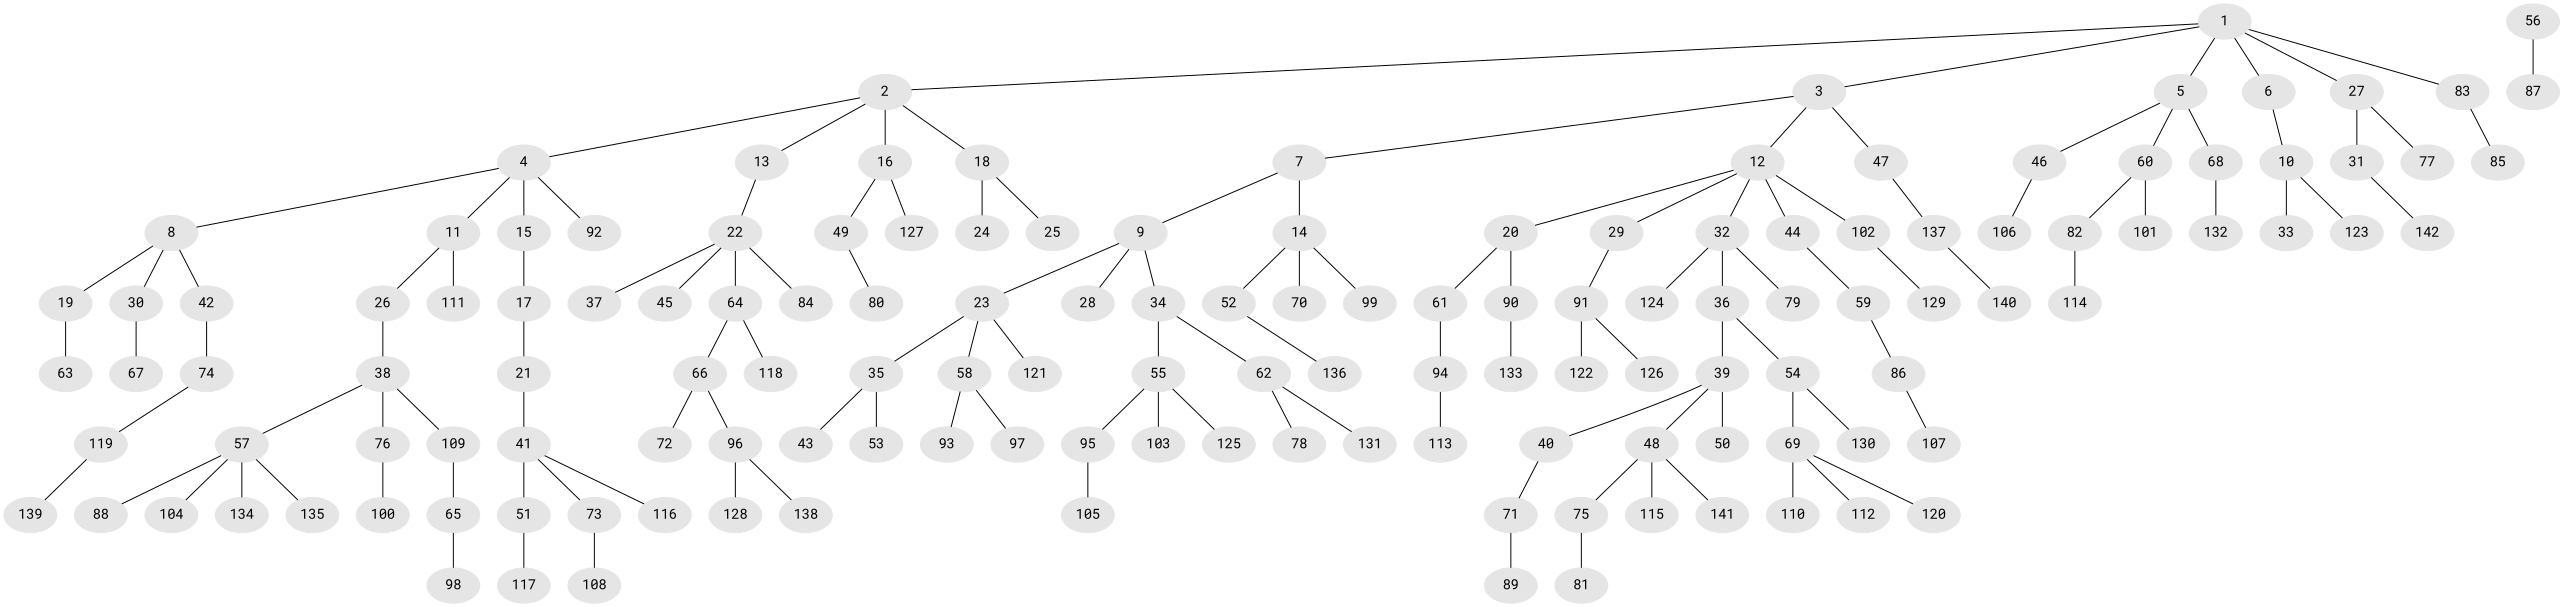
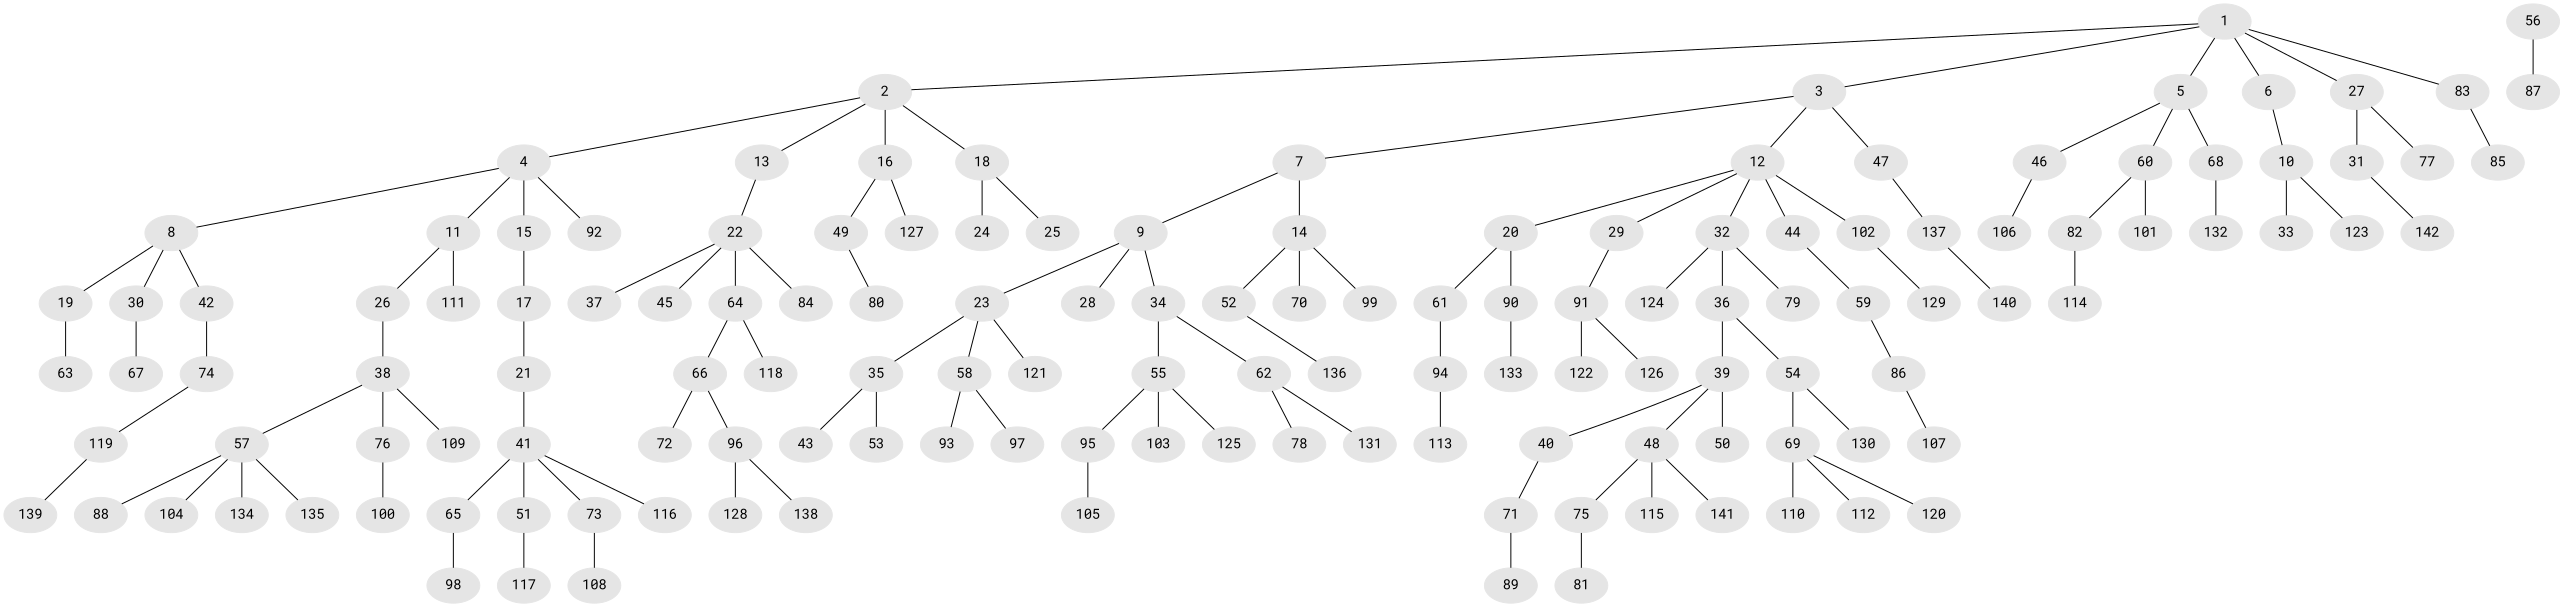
(453, 480) -> (489, 480)
